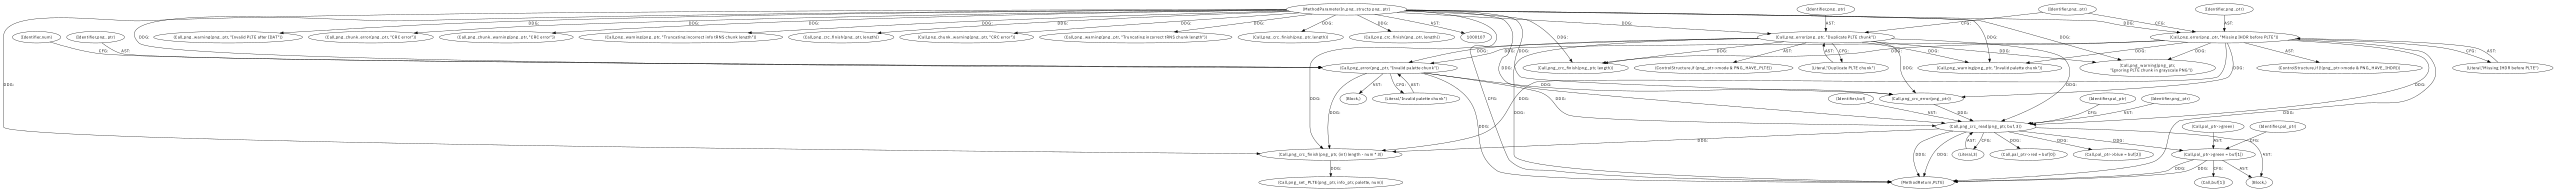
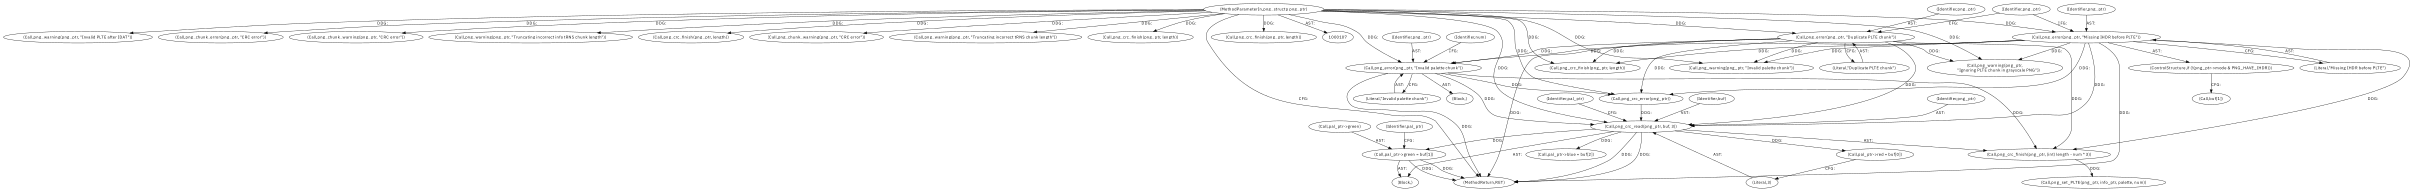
(4, 64) -> none
(1714, 68) -> none
(1980, 140) -> (1817, 169)
(1703, 141) -> (1869, 141)
(2213, 167) -> (2211, 82)
(1923, 182) -> (1484, 182)
